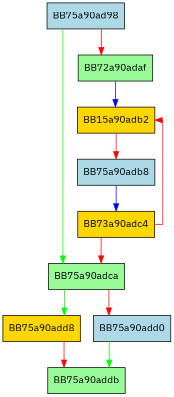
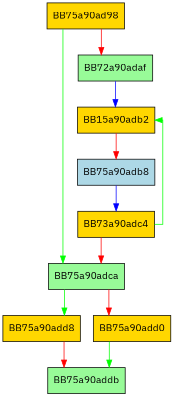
(86, 16) -> (86, 16)
(163, 176) -> (163, 176)
(132, 329) -> (132, 329)
